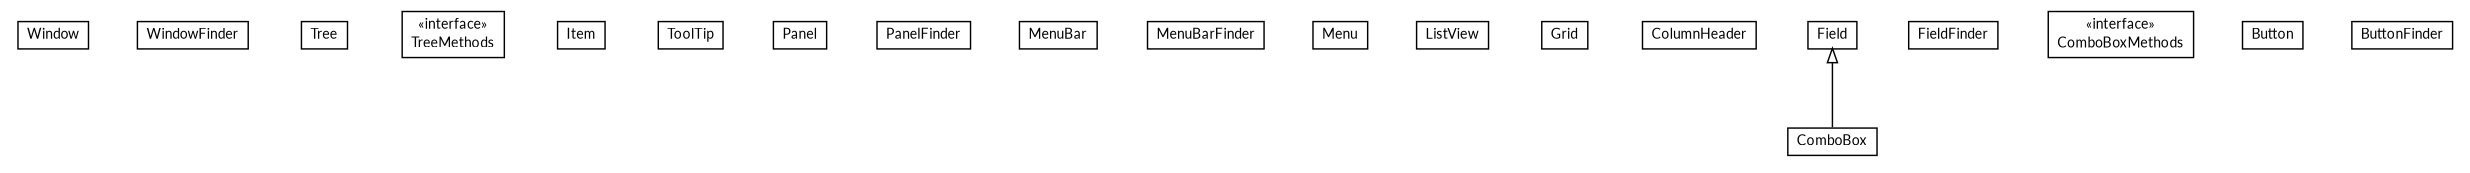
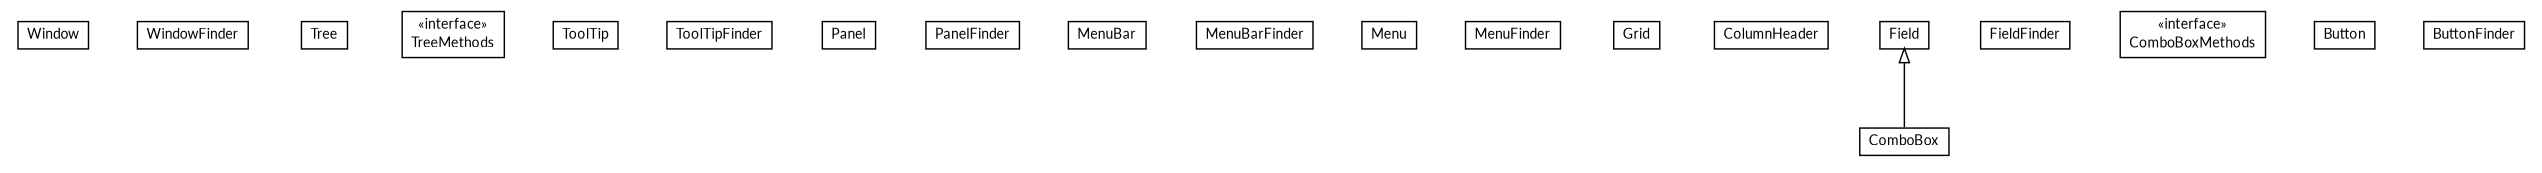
(581, 35) -> none
none -> (719, 35)
(1453, 35) -> none
none -> (1513, 35)
